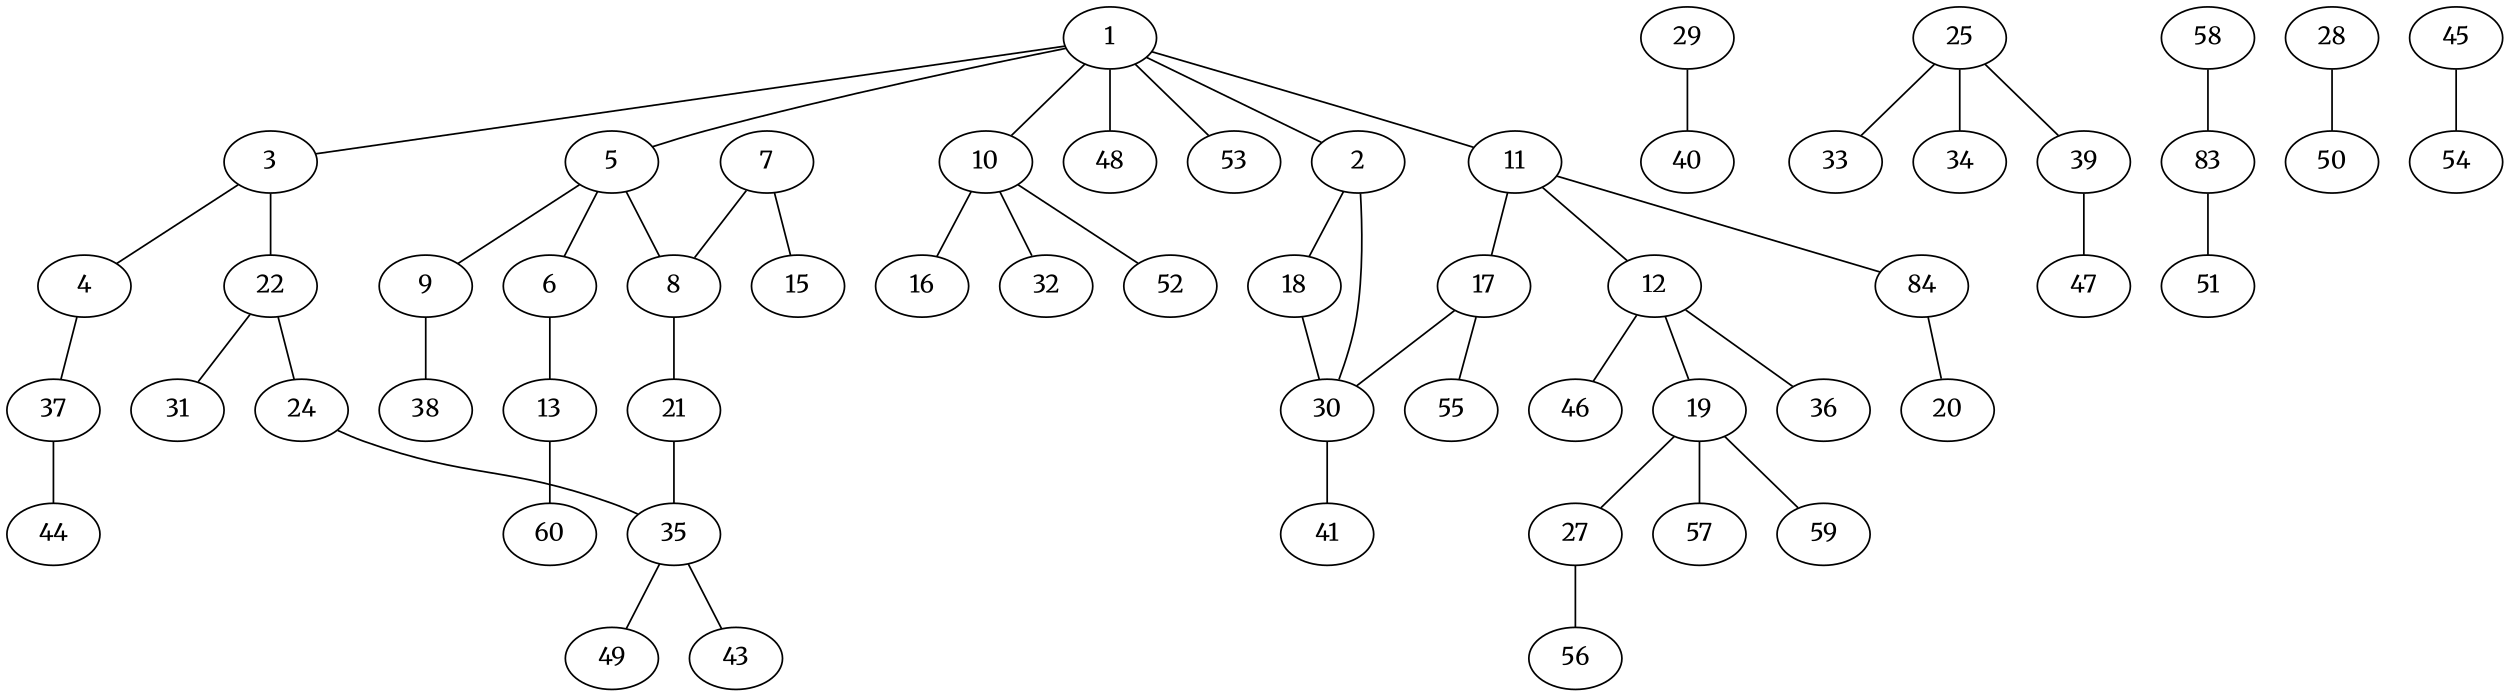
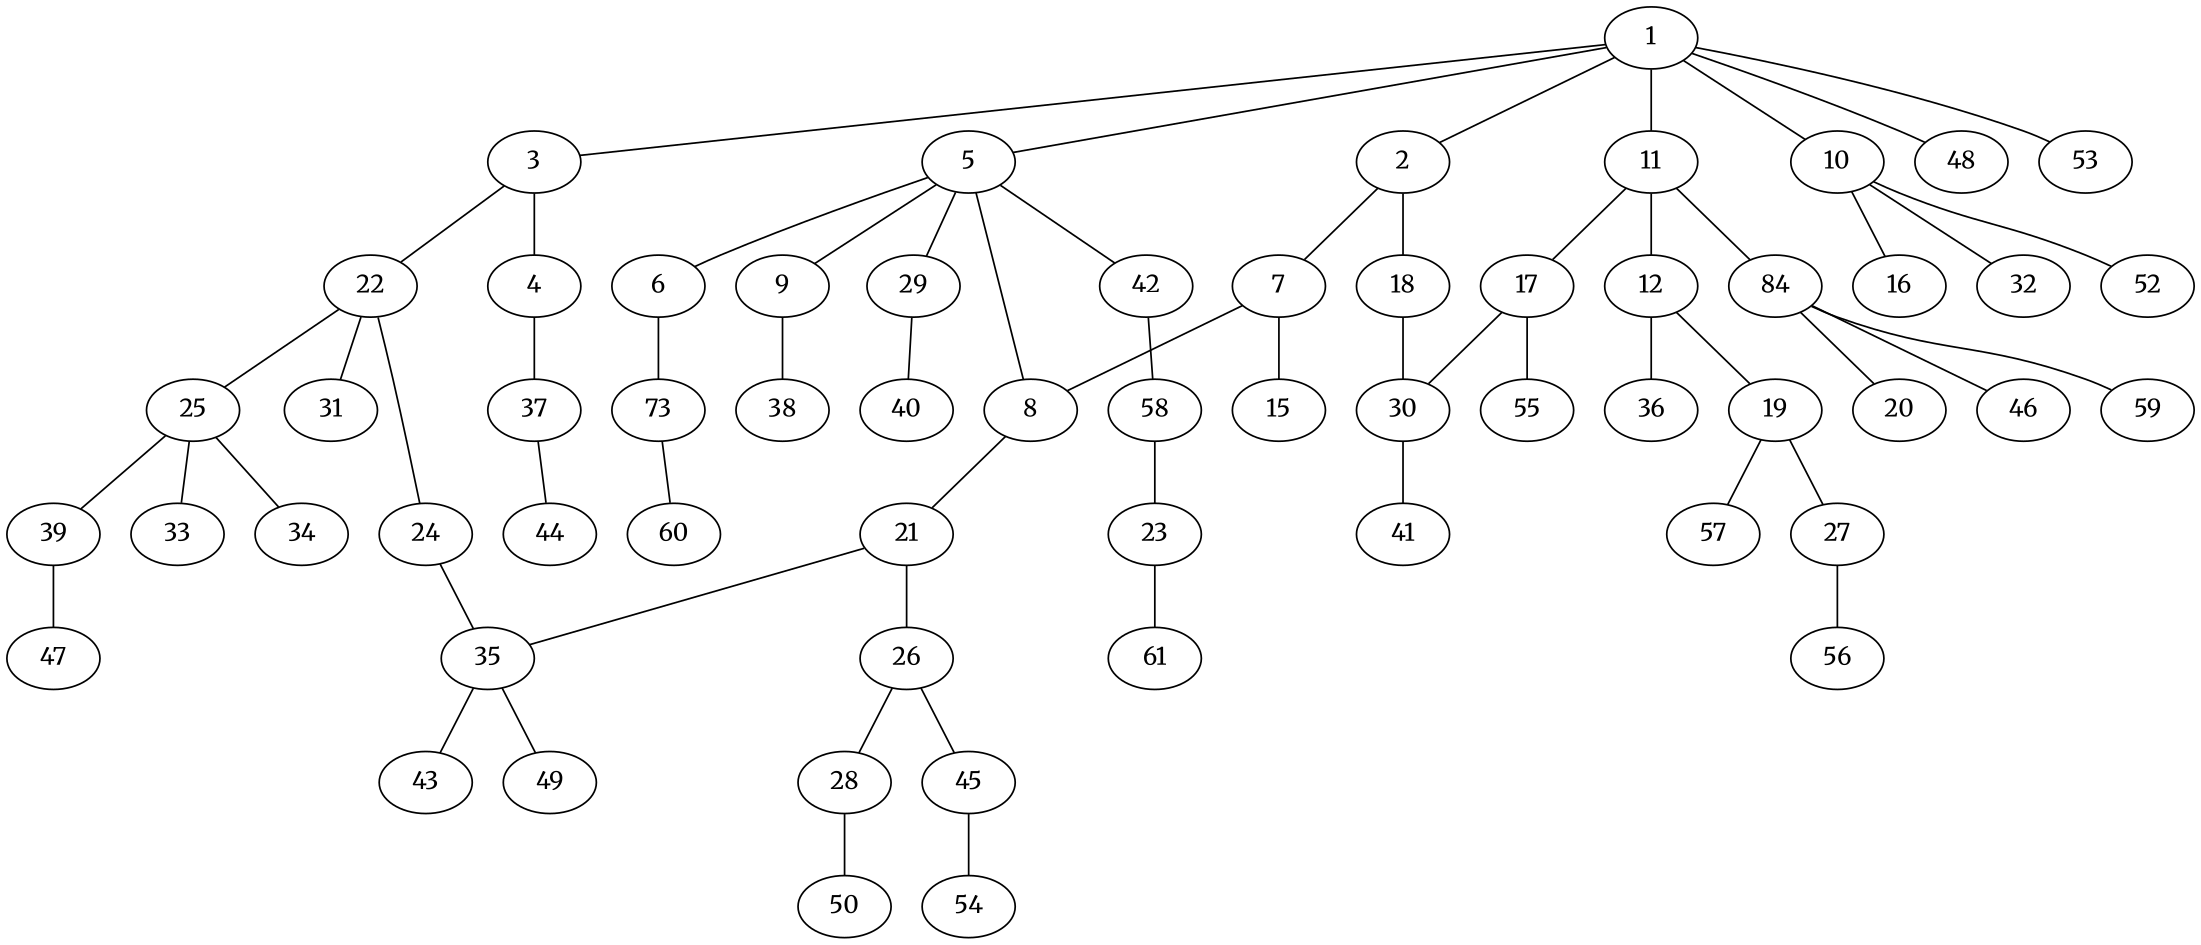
(2208, 162) -> (1155, 534)
none -> (941, 224)
none -> (1146, 286)
(2208, 286) -> (1155, 658)
(1360, 288) -> (1341, 224)
none -> (282, 348)
(1615, 348) -> (1899, 348)
(550, 410) -> (658, 410)
(1761, 472) -> (1961, 348)
none -> (907, 658)
